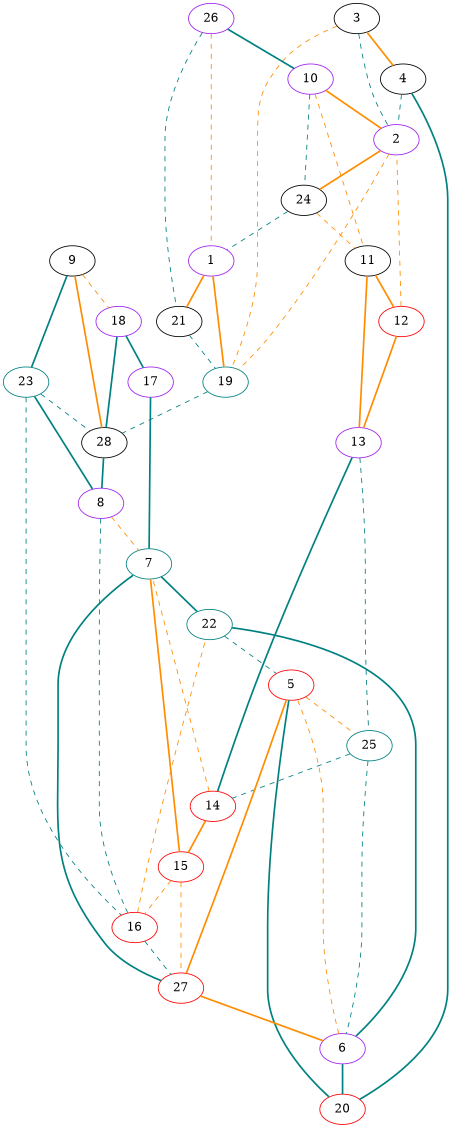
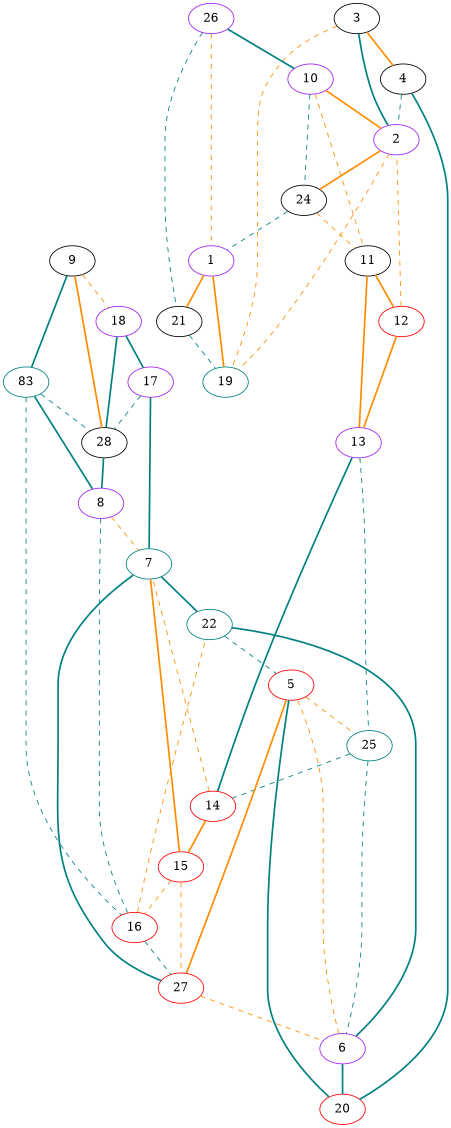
(369, 81) -> (369, 81)
(26, 382) -> (26, 382)
(165, 412) -> (128, 412)
(262, 1018) -> (262, 1018)
